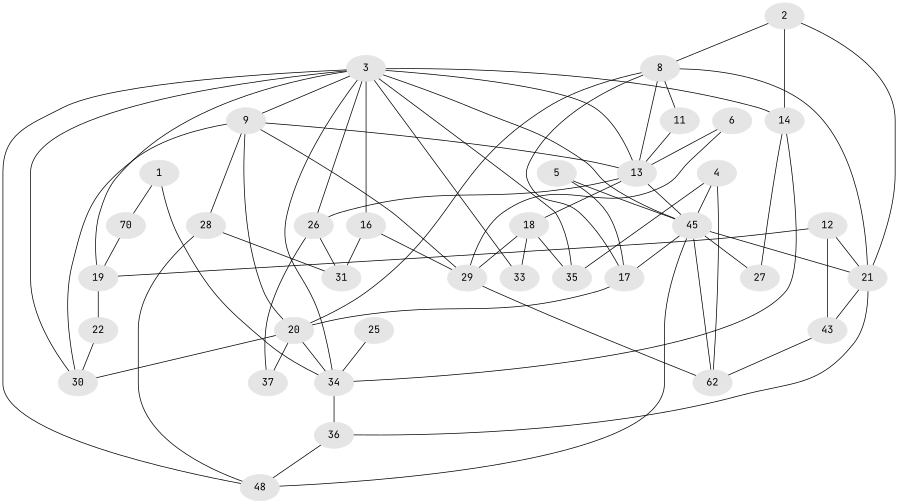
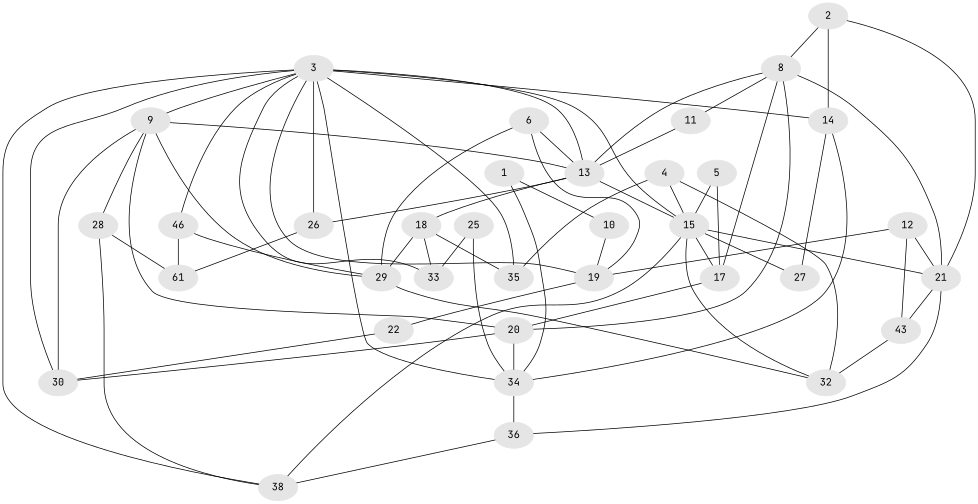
none -> (597, 198)
(126, 226) -> (609, 226)
(366, 226) -> (178, 226)
(692, 226) -> (689, 226)
none -> (454, 252)
(341, 278) -> (178, 278)
(268, 383) -> none
(712, 383) -> (826, 383)
(260, 488) -> (278, 488)
